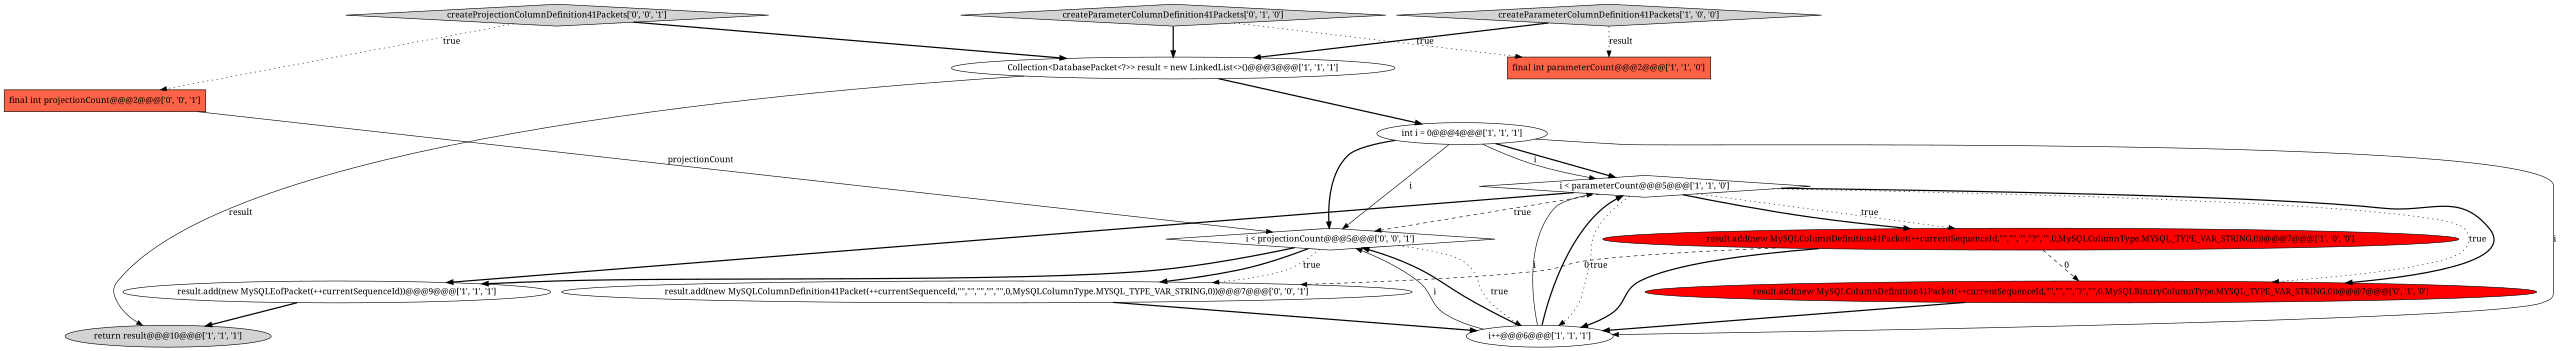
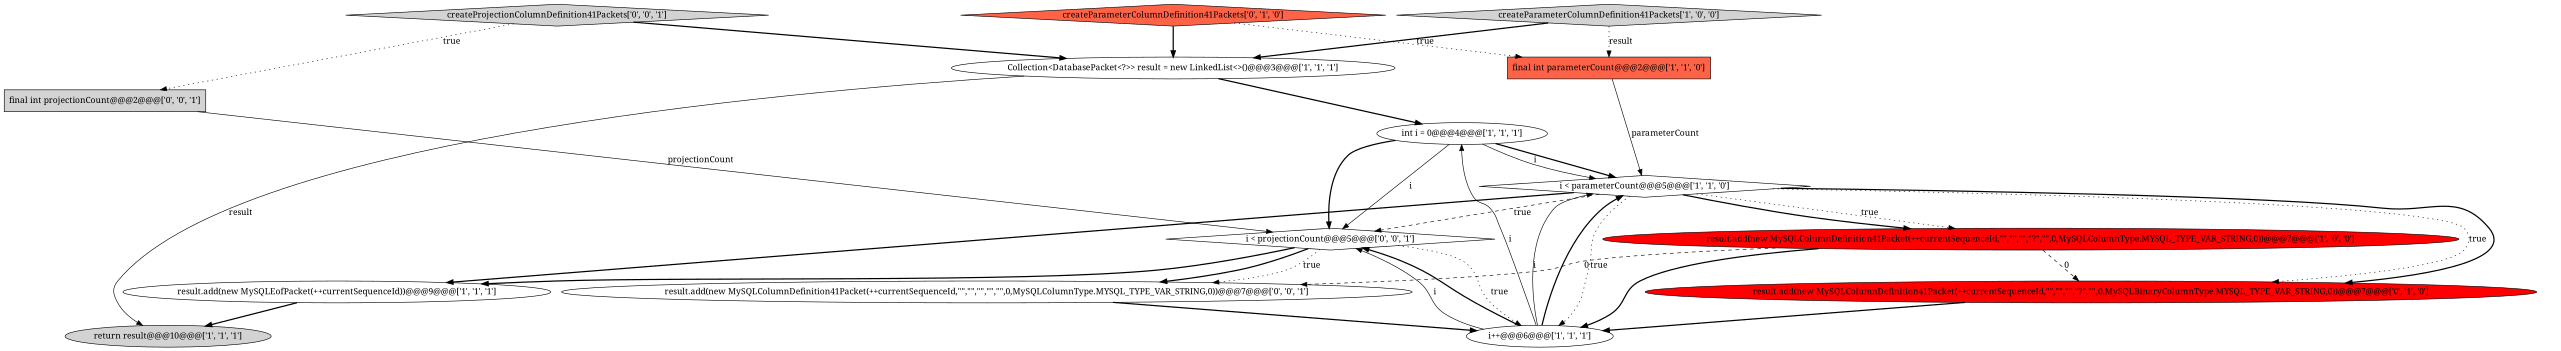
(1173, 15) -> (1173, 15)
(105, 101) -> (105, 101)
none -> (1626, 124)
(2553, 198) -> (1503, 234)
